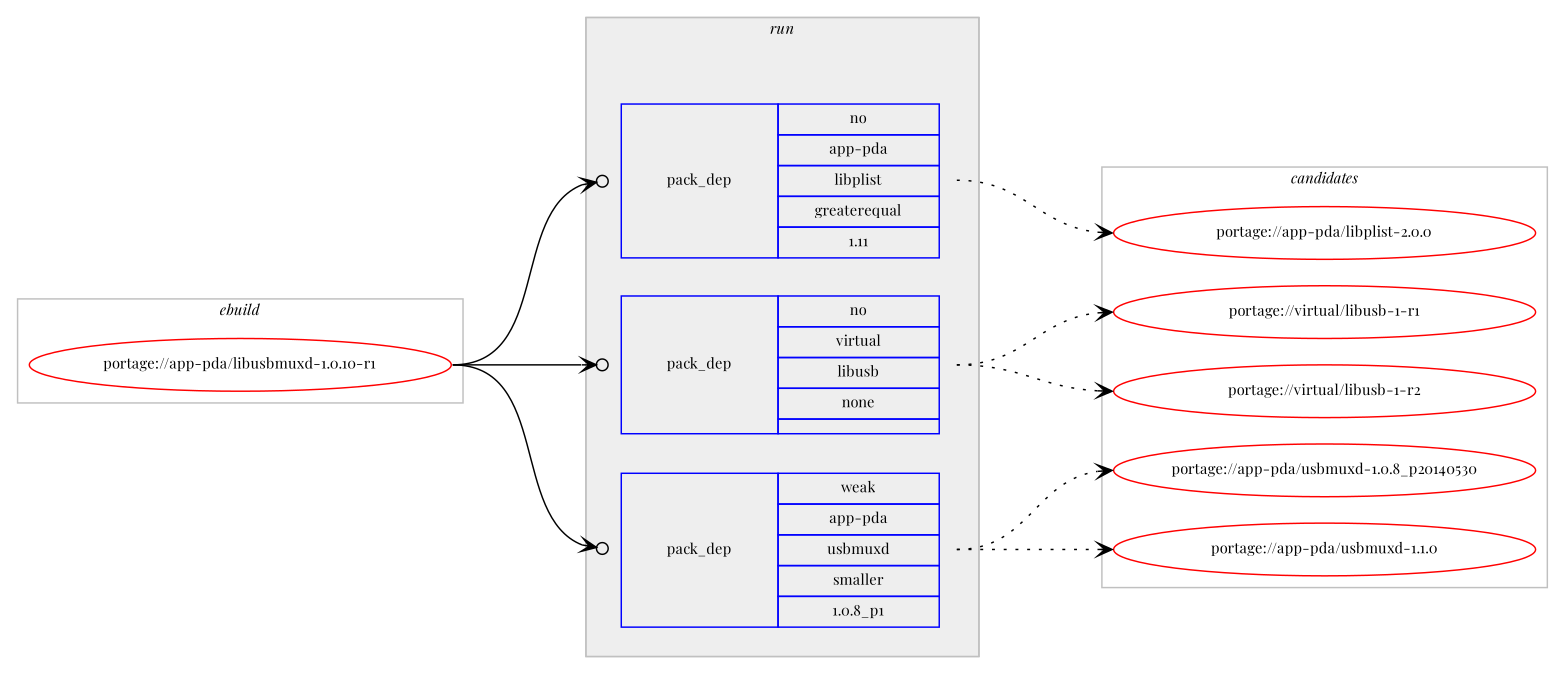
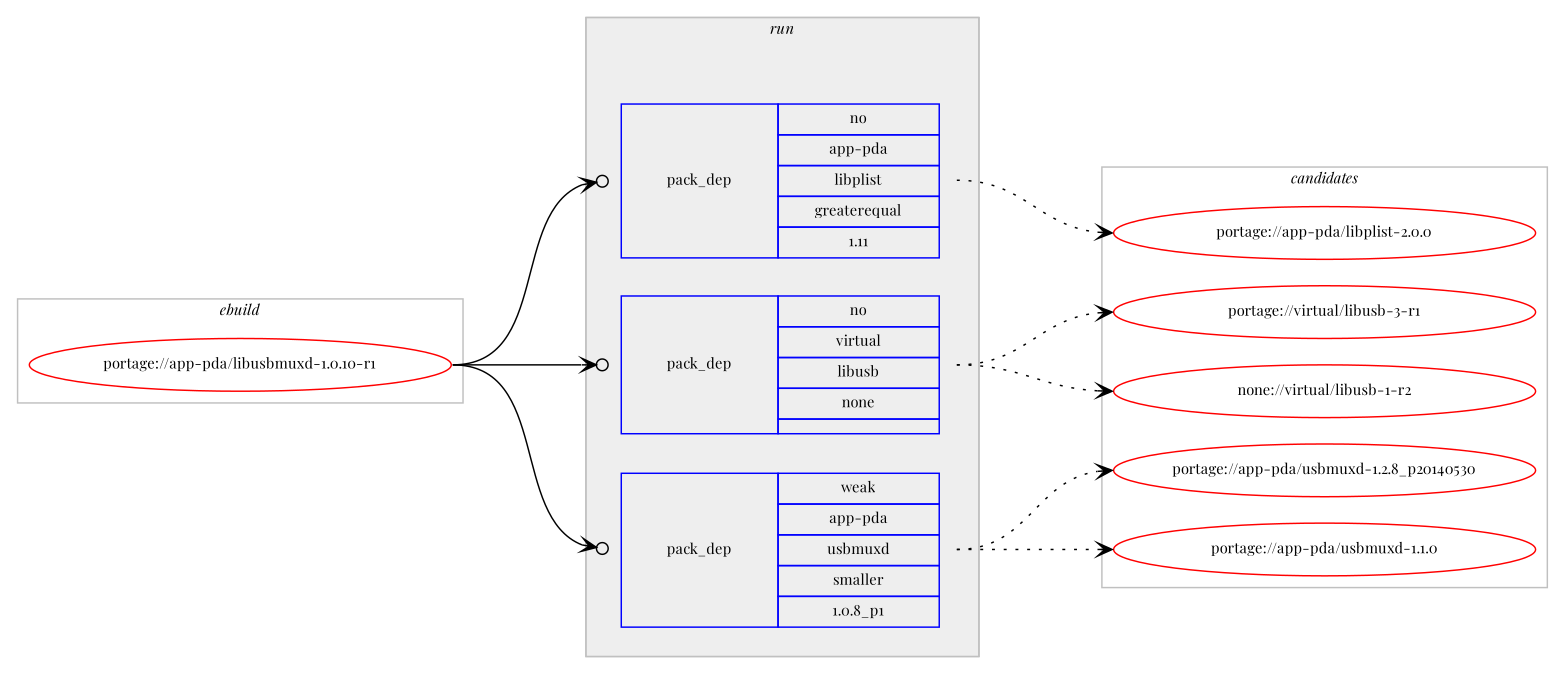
(1325, 312) -> (1325, 312)
(1325, 391) -> (1325, 391)
(1325, 470) -> (1325, 470)
